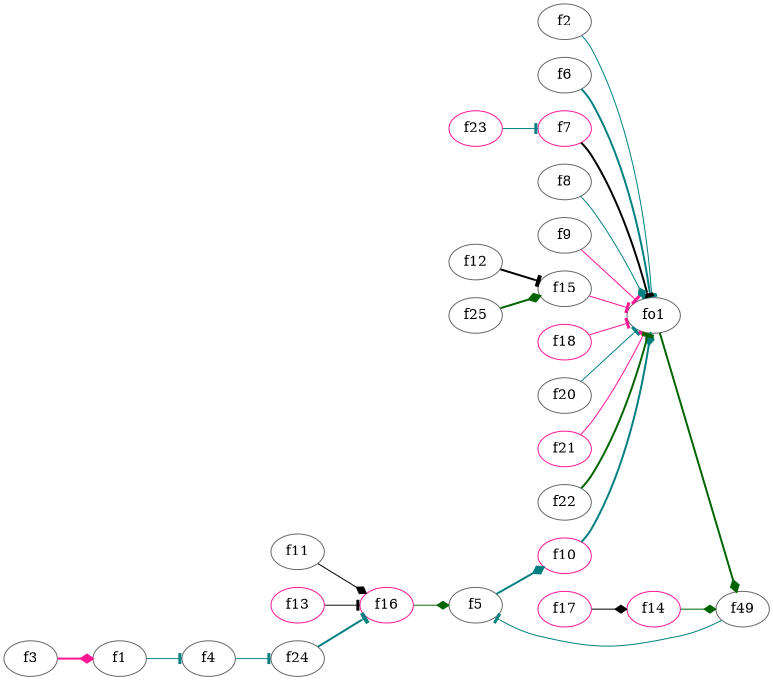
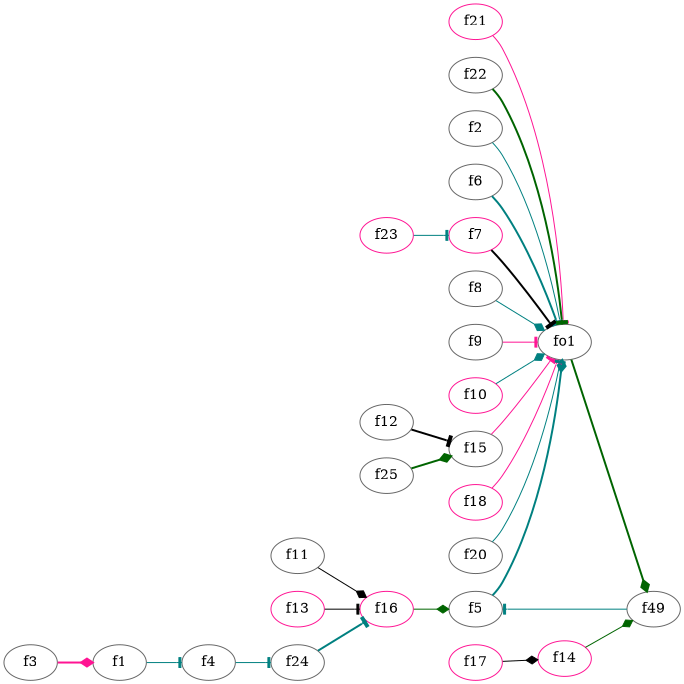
(626, 447) -> (515, 372)
(515, 584) -> (539, 488)
